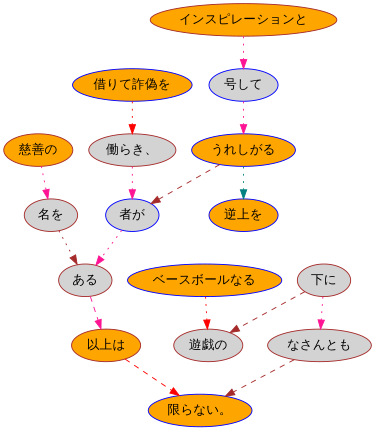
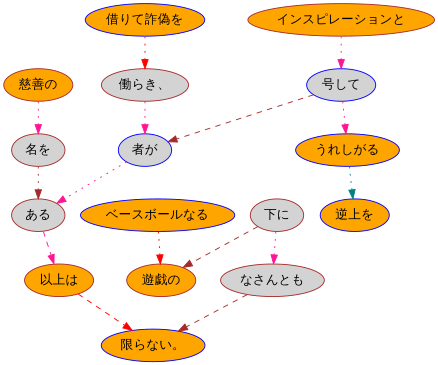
(189, 182) -> (245, 117)
(208, 345) -> (161, 280)
